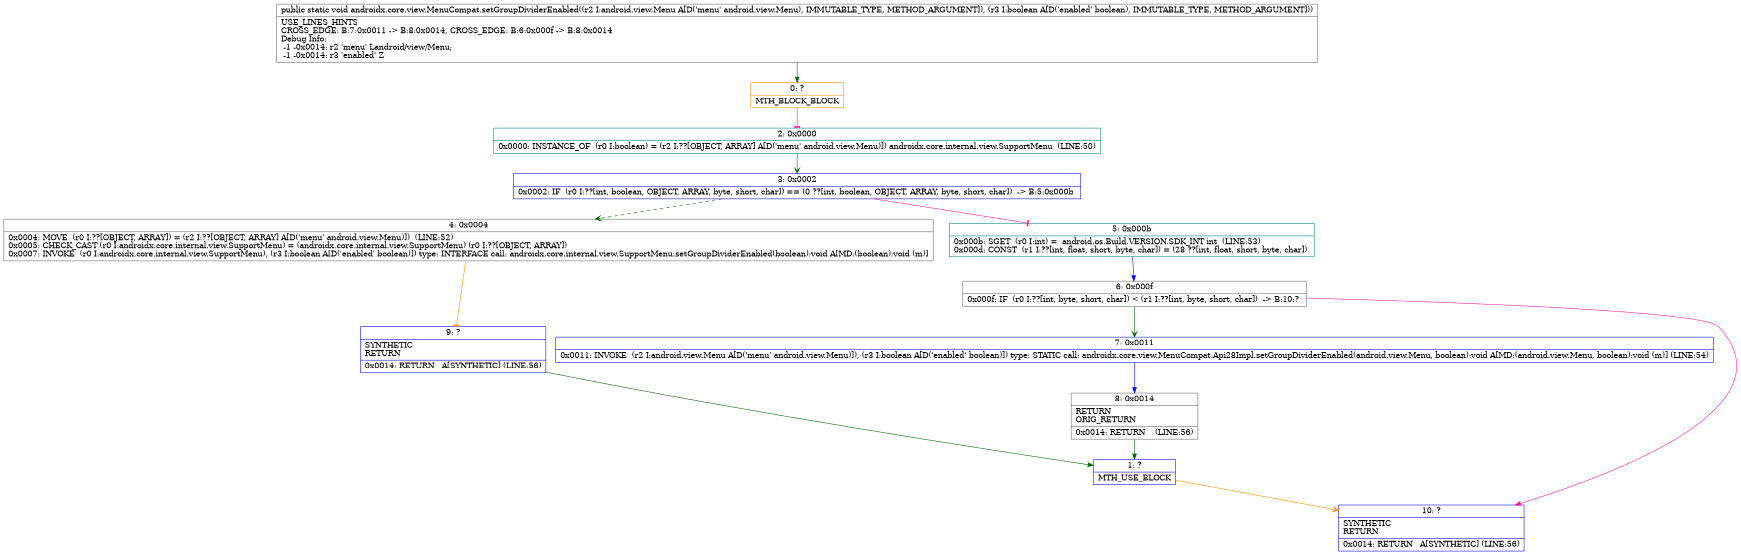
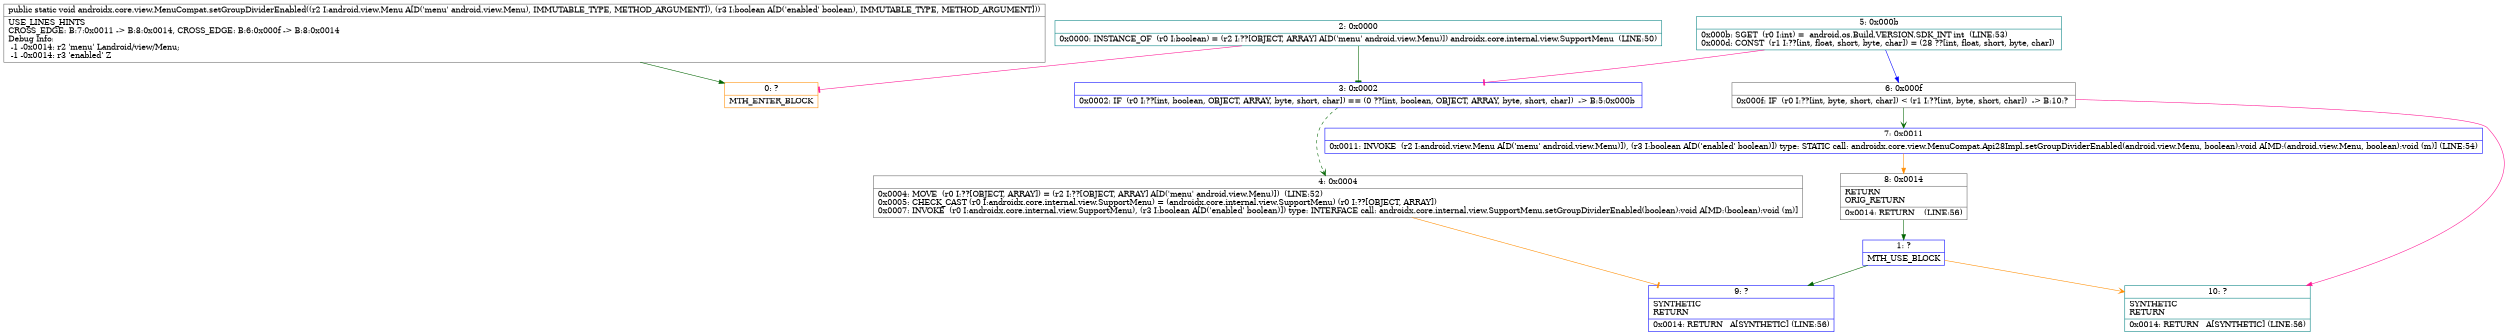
(797, 101) -> (771, 101)
(797, 117) -> (1031, 68)
(797, 161) -> (1358, 63)
(950, 211) -> (1625, 67)
(1135, 375) -> (1904, 161)
(816, 421) -> (1841, 275)
(1431, 528) -> (2217, 309)
